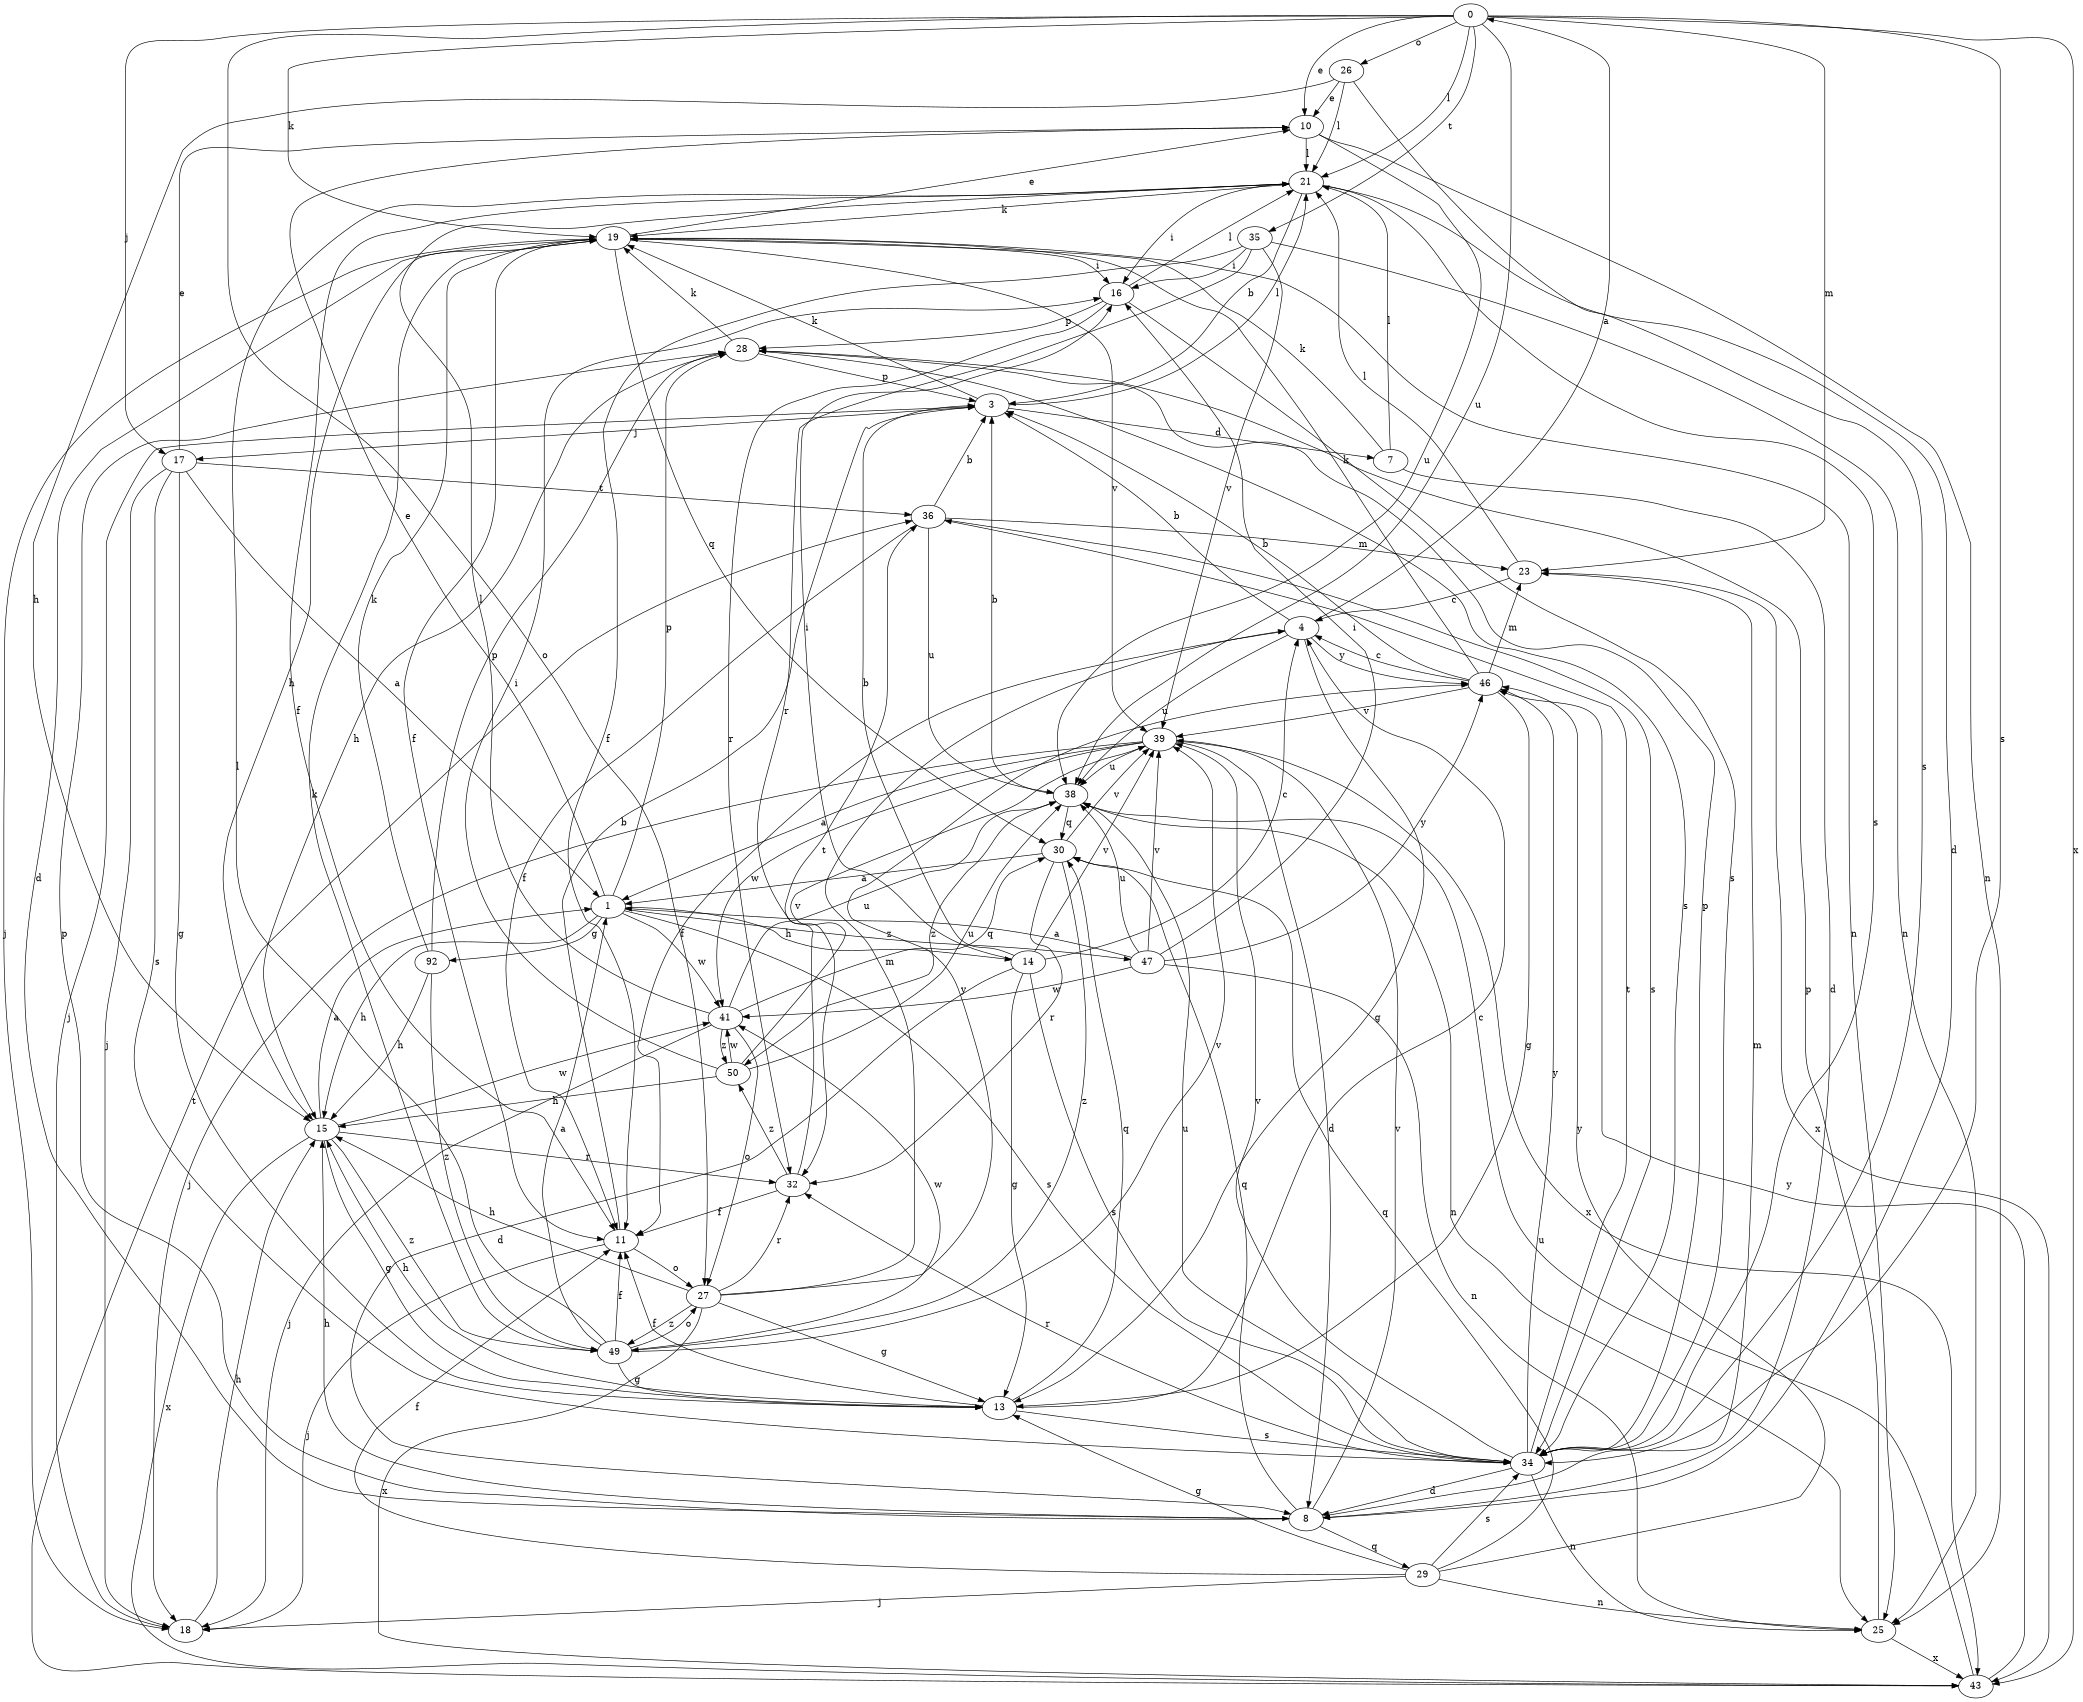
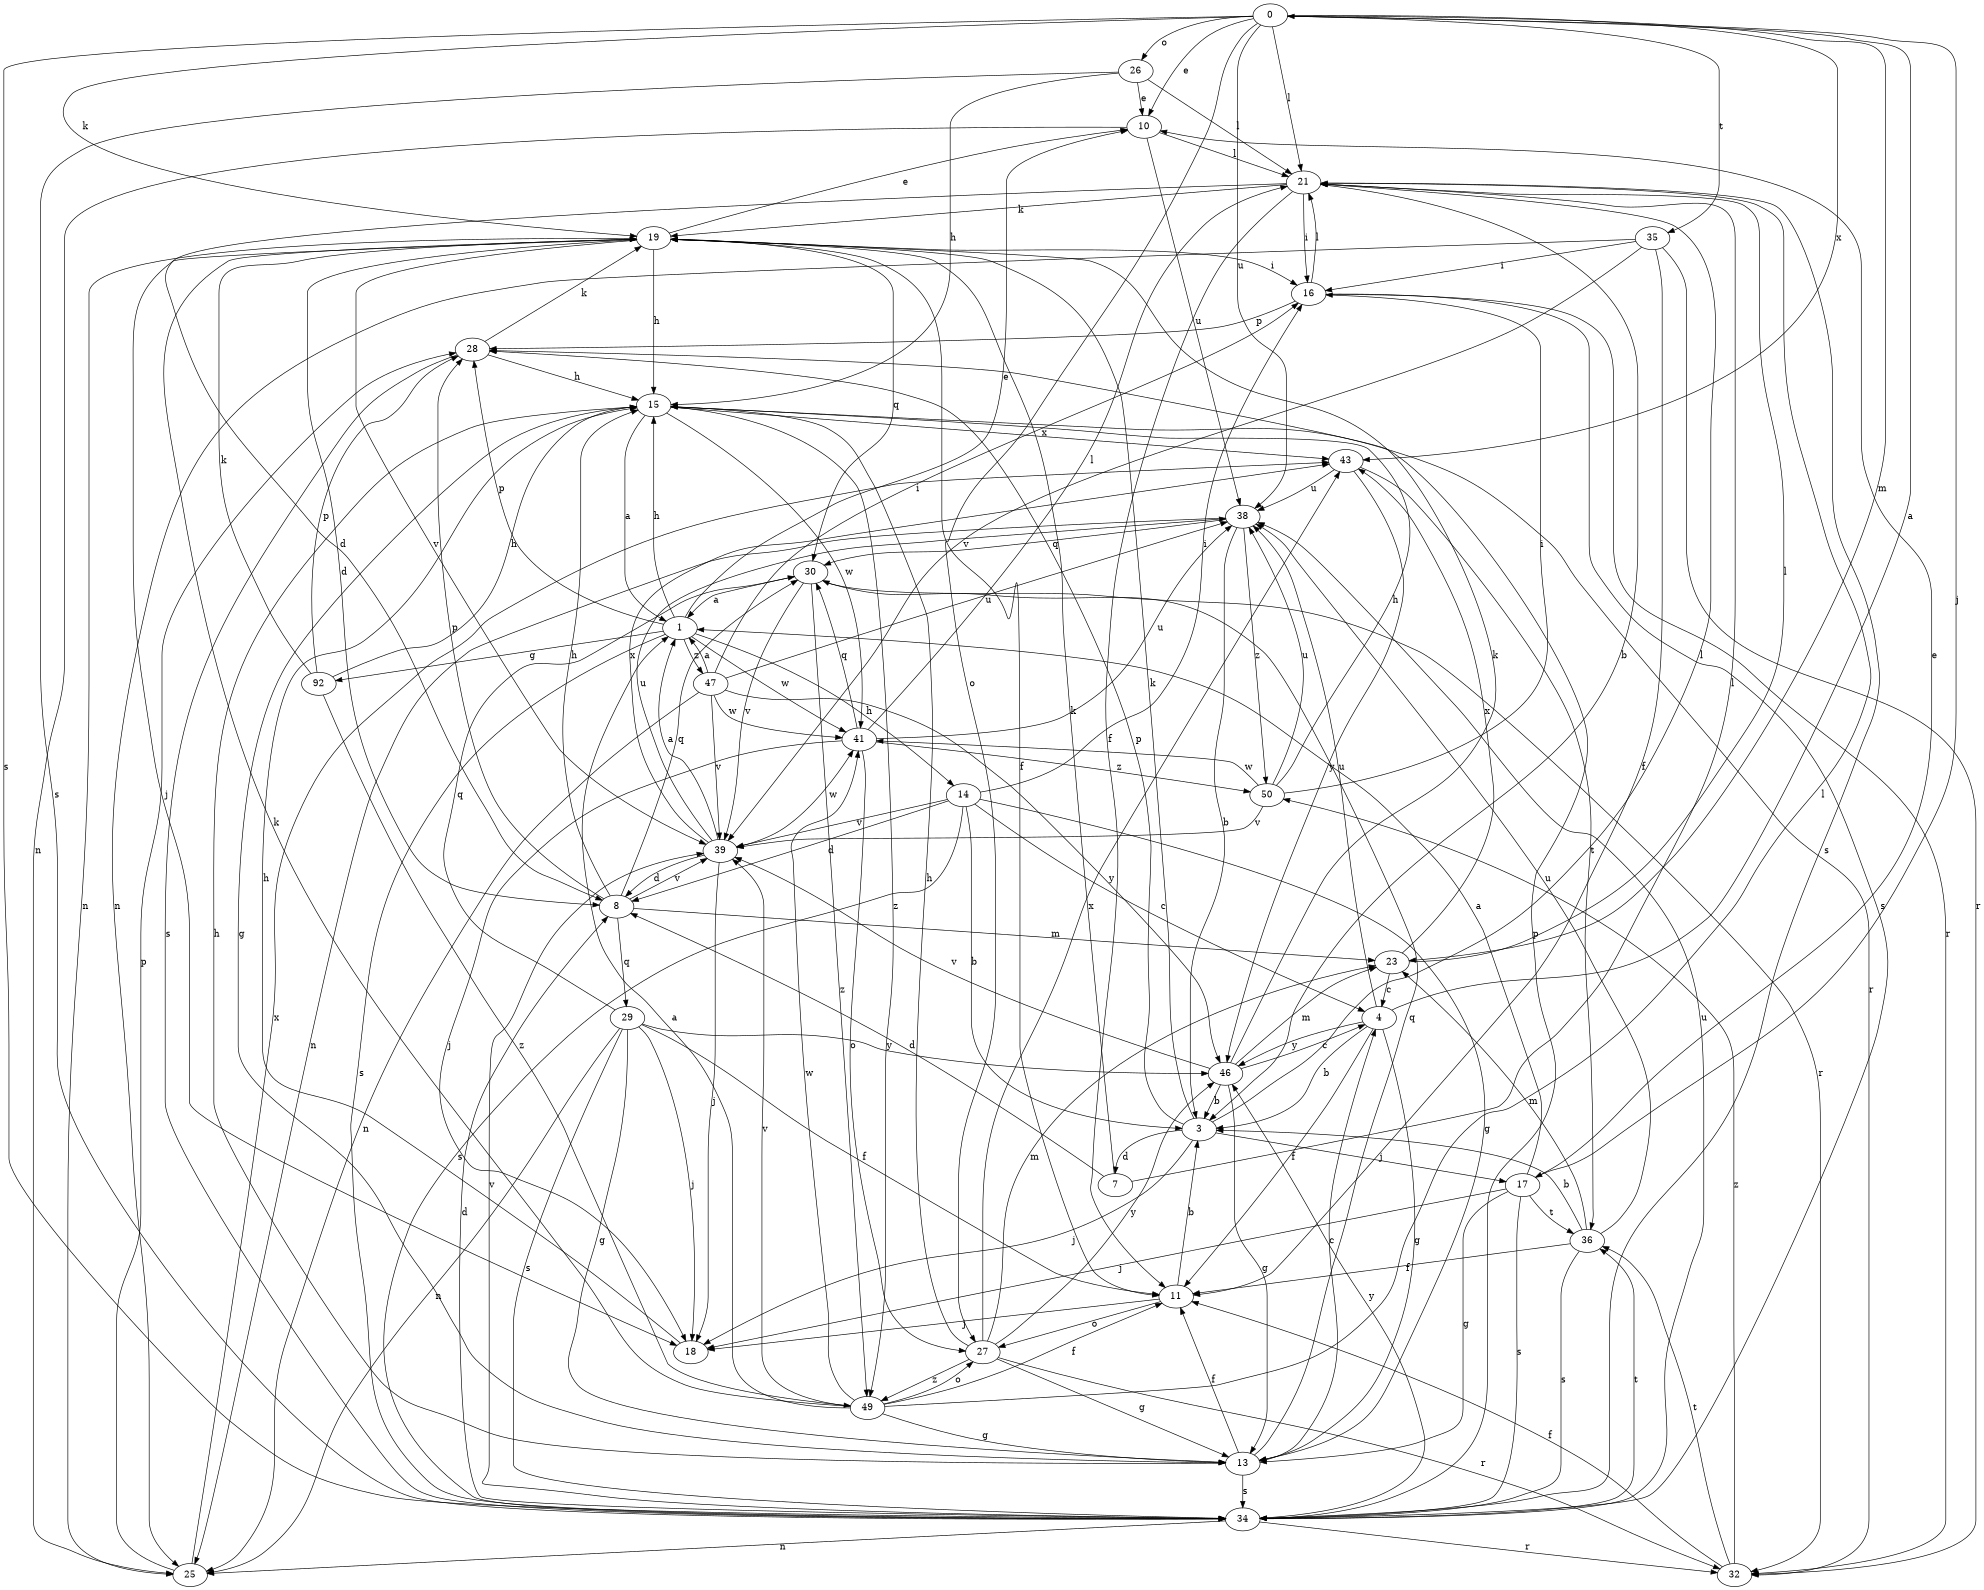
(864, 377) -> (1030, 513)
(855, 928) -> (1088, 1090)
